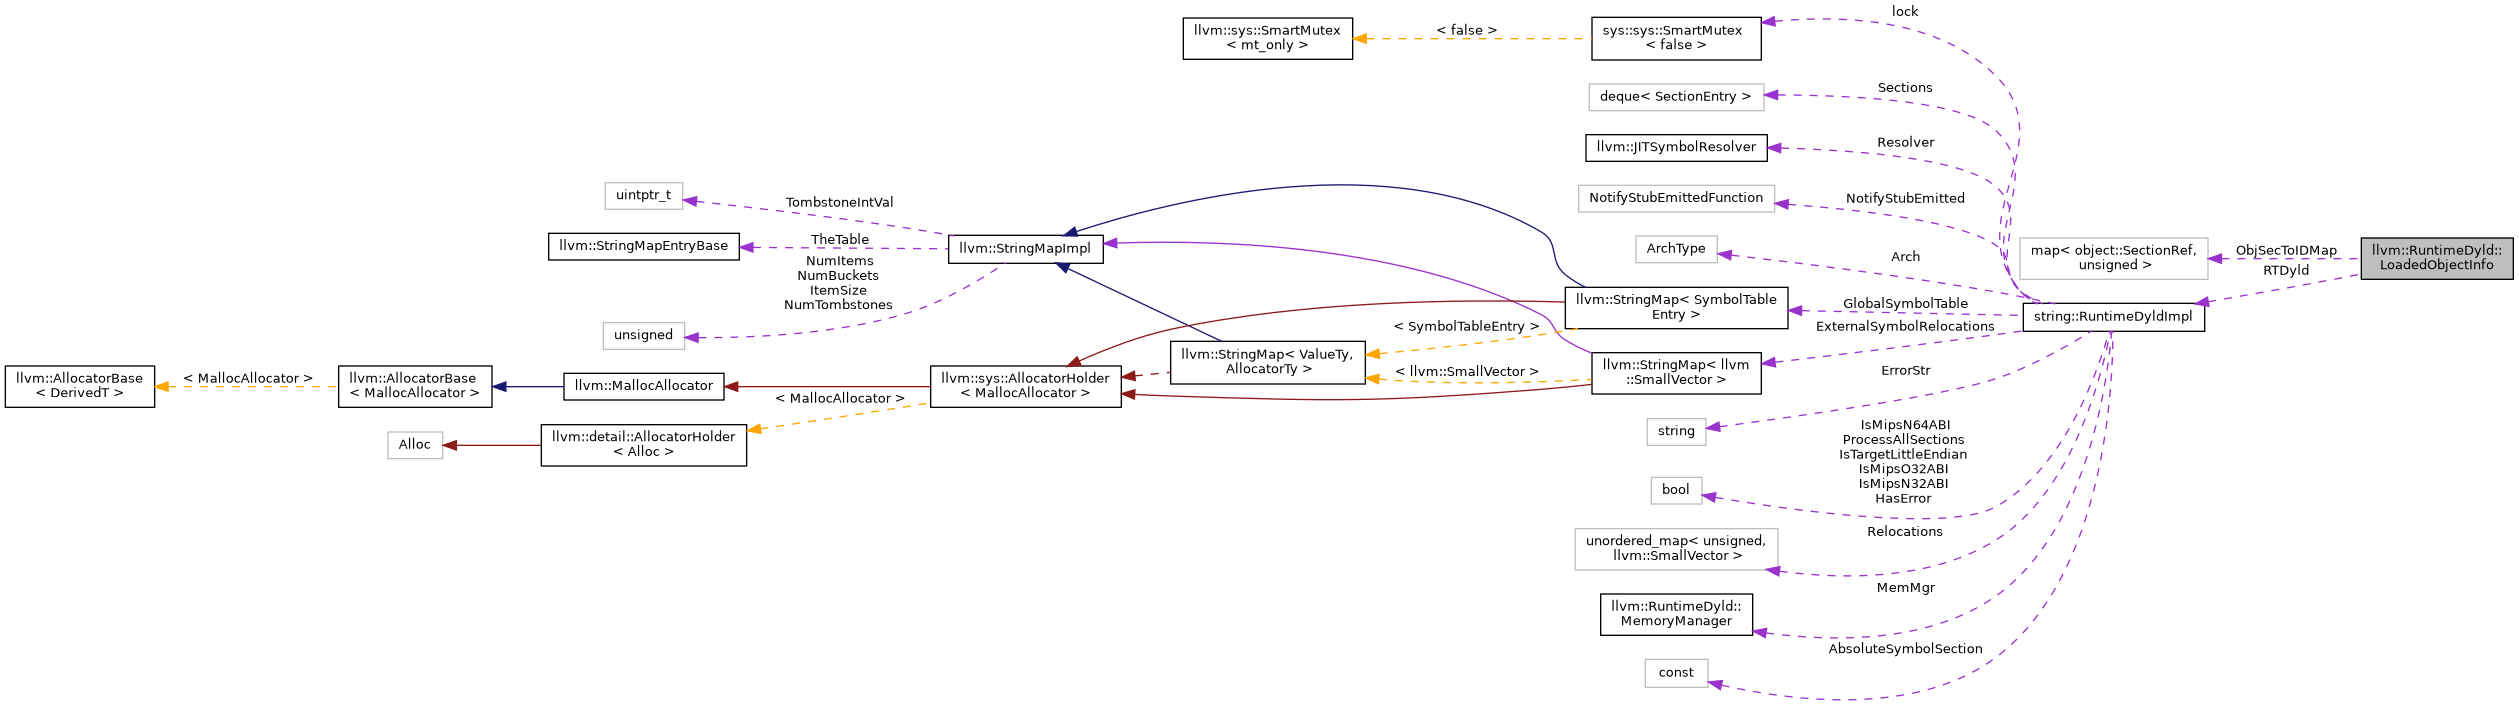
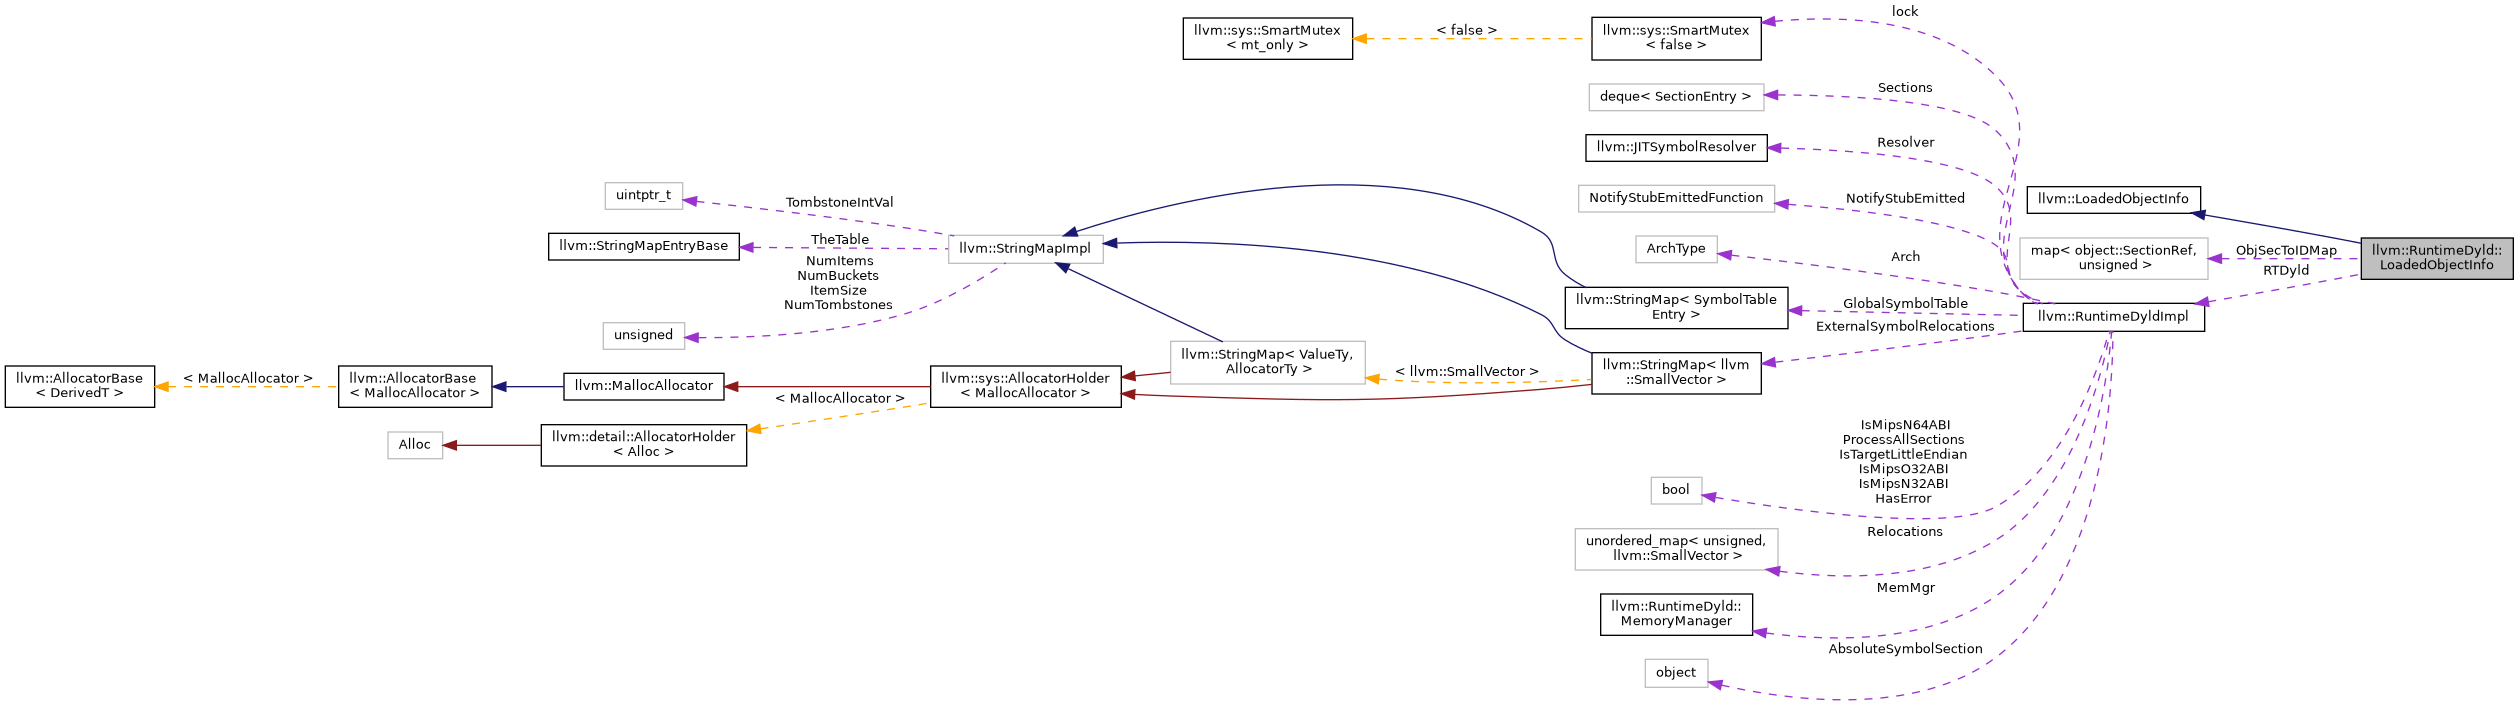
(1677, 39) -> (1677, 39)
none -> (2114, 200)
(1026, 249) -> (1026, 249)
(1366, 259) -> (1366, 259)
(1319, 308) -> none
(2114, 317) -> (2114, 317)
(1480, 343) -> none
(1268, 363) -> (1268, 363)
(1153, 374) -> (1153, 374)
(1677, 432) -> none
(1677, 673) -> (1677, 673)
